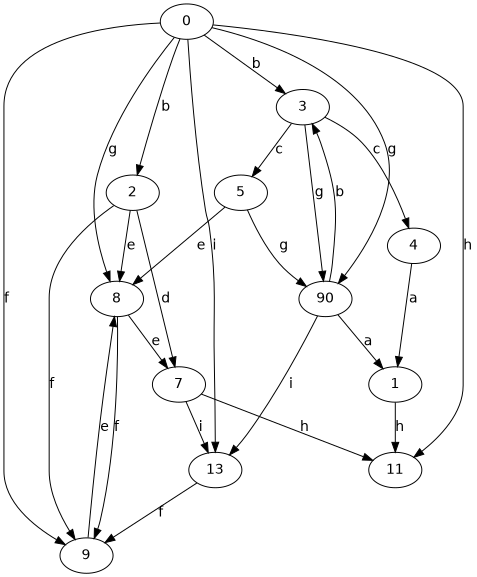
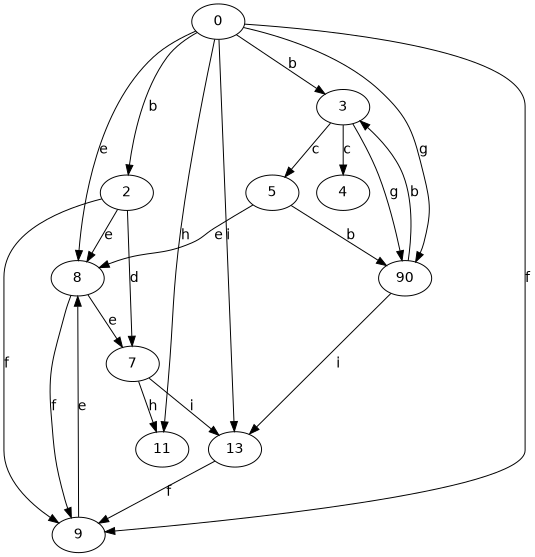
(113, 150) -> (104, 150)
(284, 246) -> (351, 236)
(395, 384) -> none
